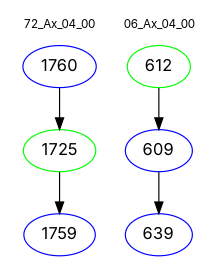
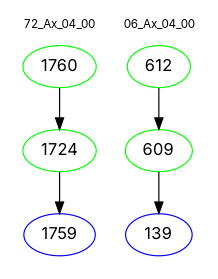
(60, 67) -> (60, 67)
(60, 151) -> (60, 151)
(159, 151) -> (159, 151)
(159, 235) -> (159, 235)
